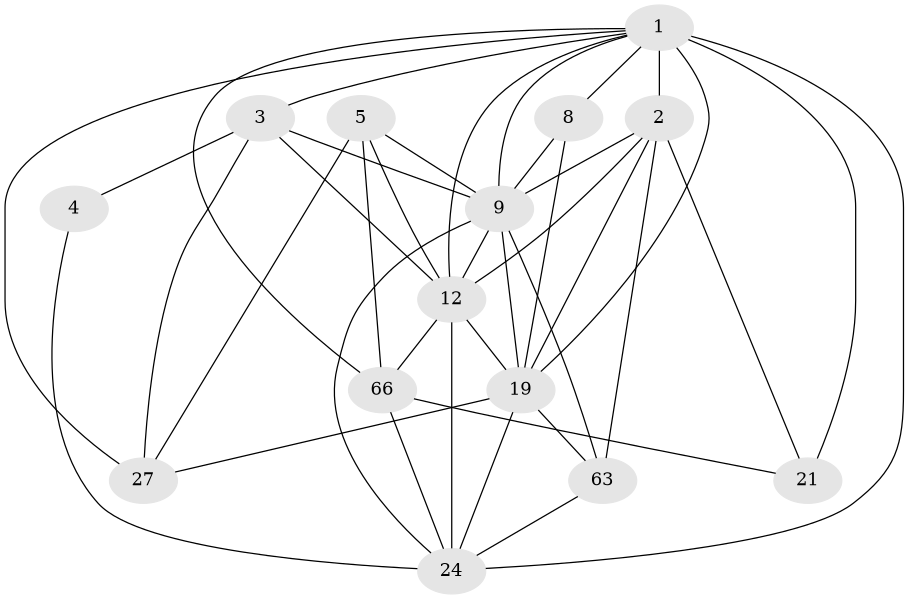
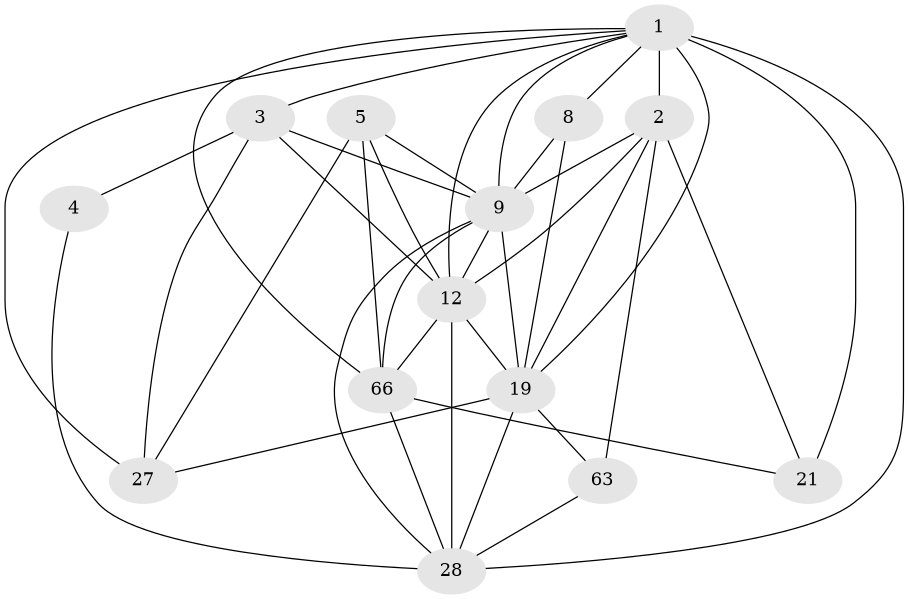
(557, 343) -> (404, 280)
(452, 571) -> (452, 571)
